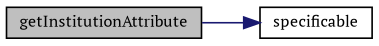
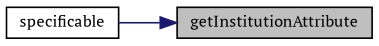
(223, 23) -> (139, 23)
